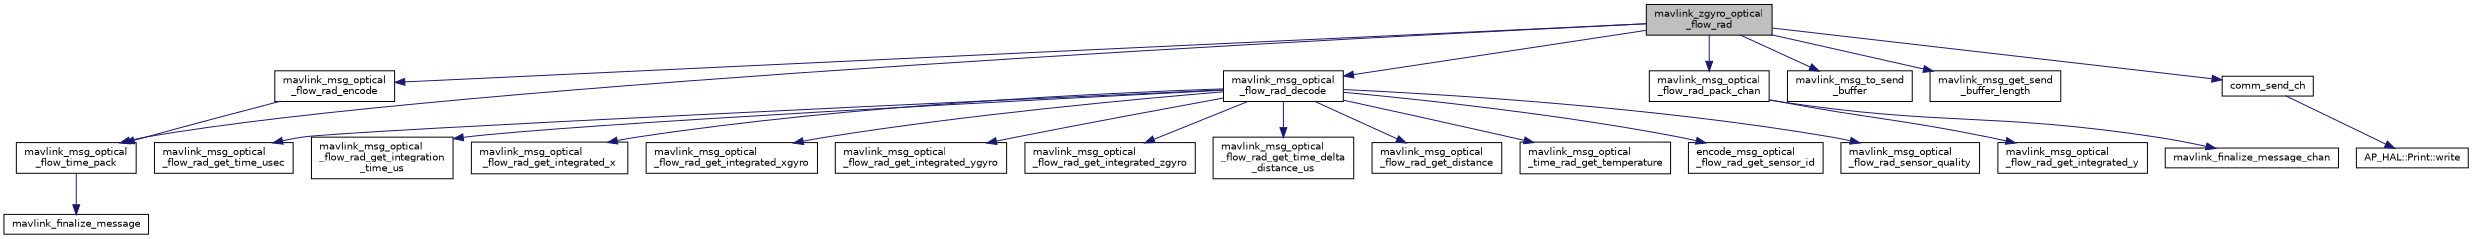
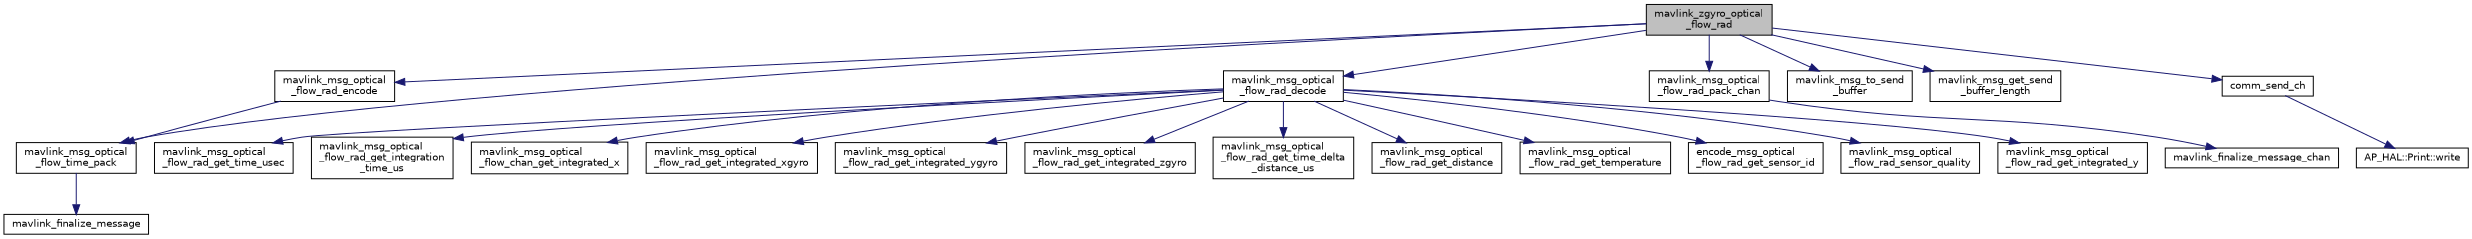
(1900, 121) -> (1677, 110)
(550, 158) -> (550, 158)
(1595, 158) -> (1595, 158)
